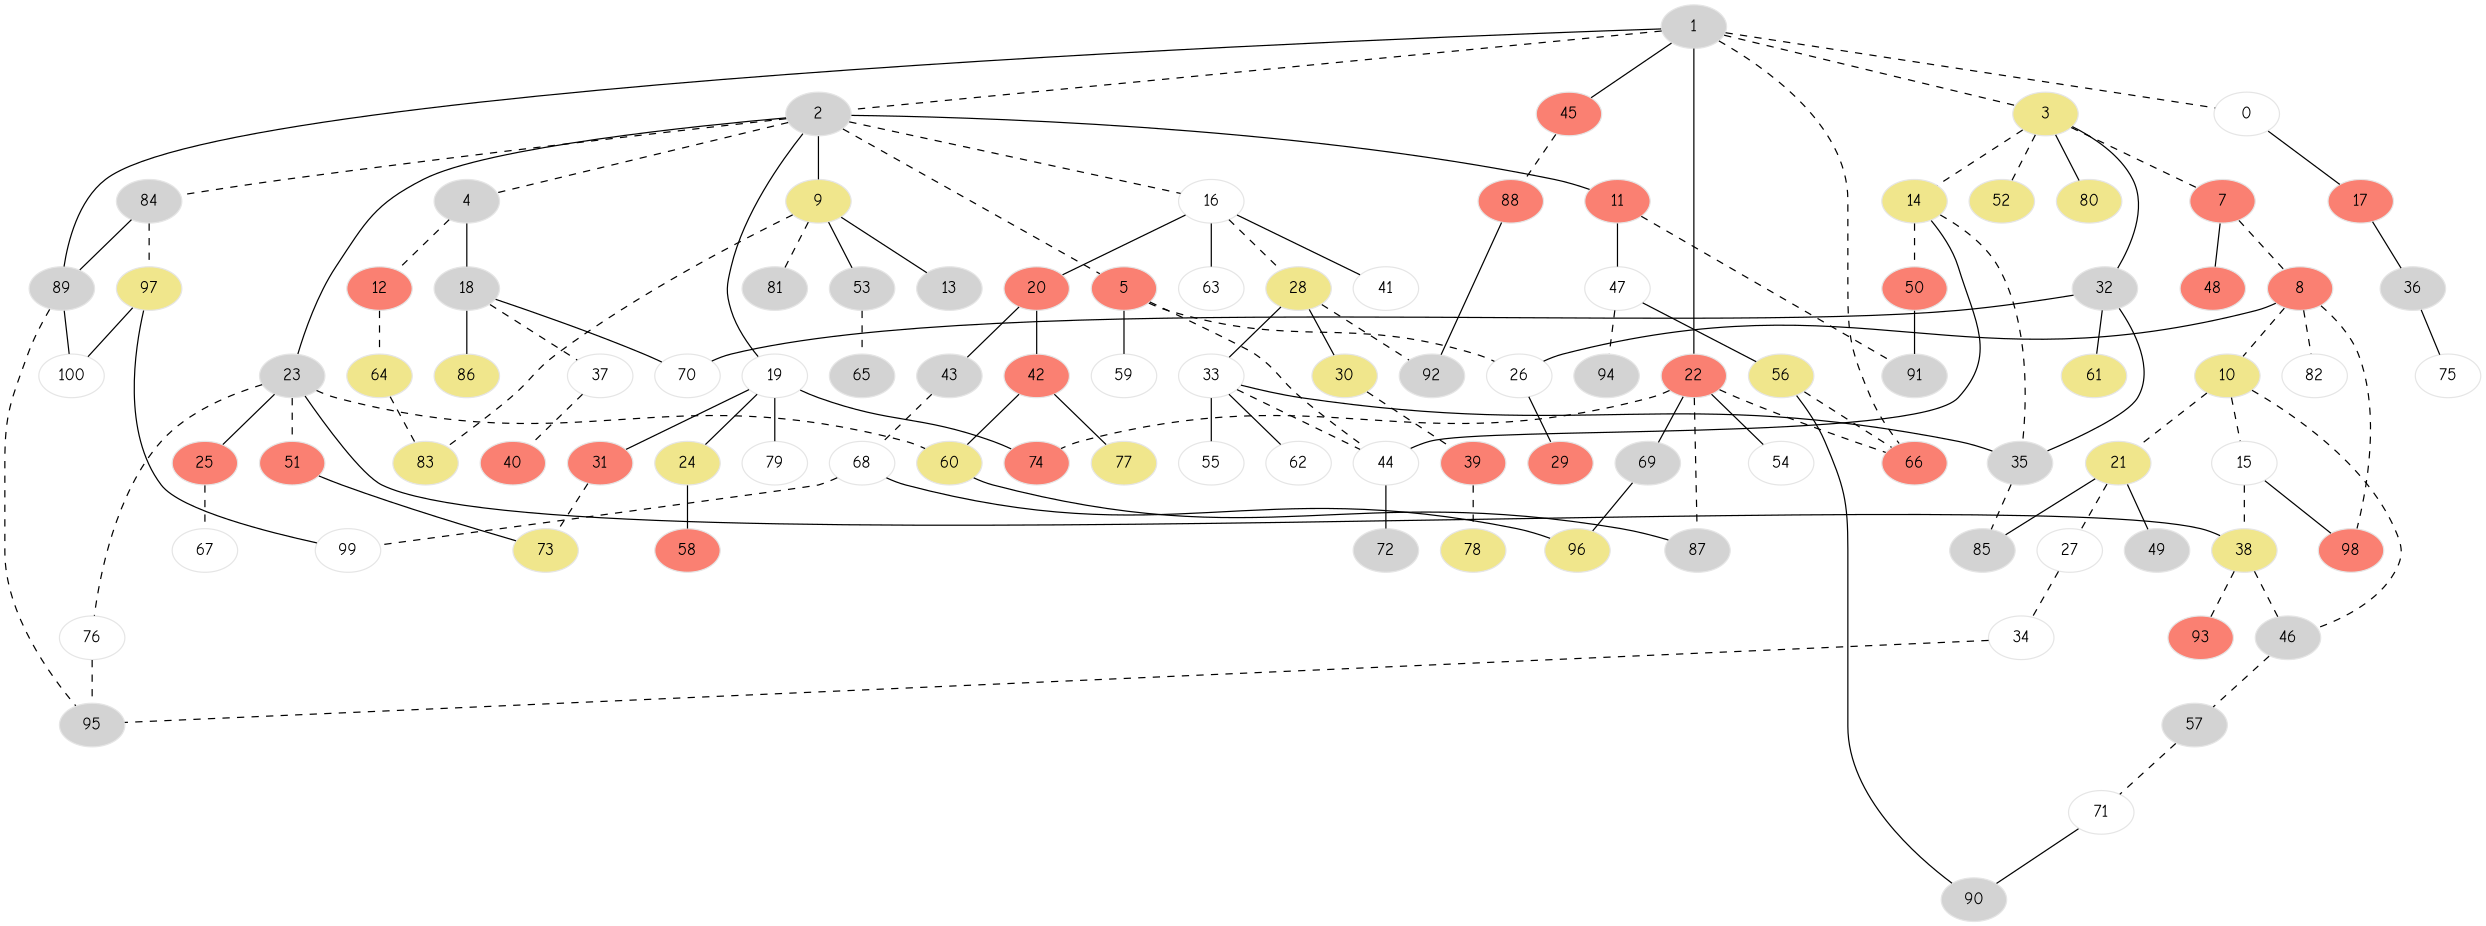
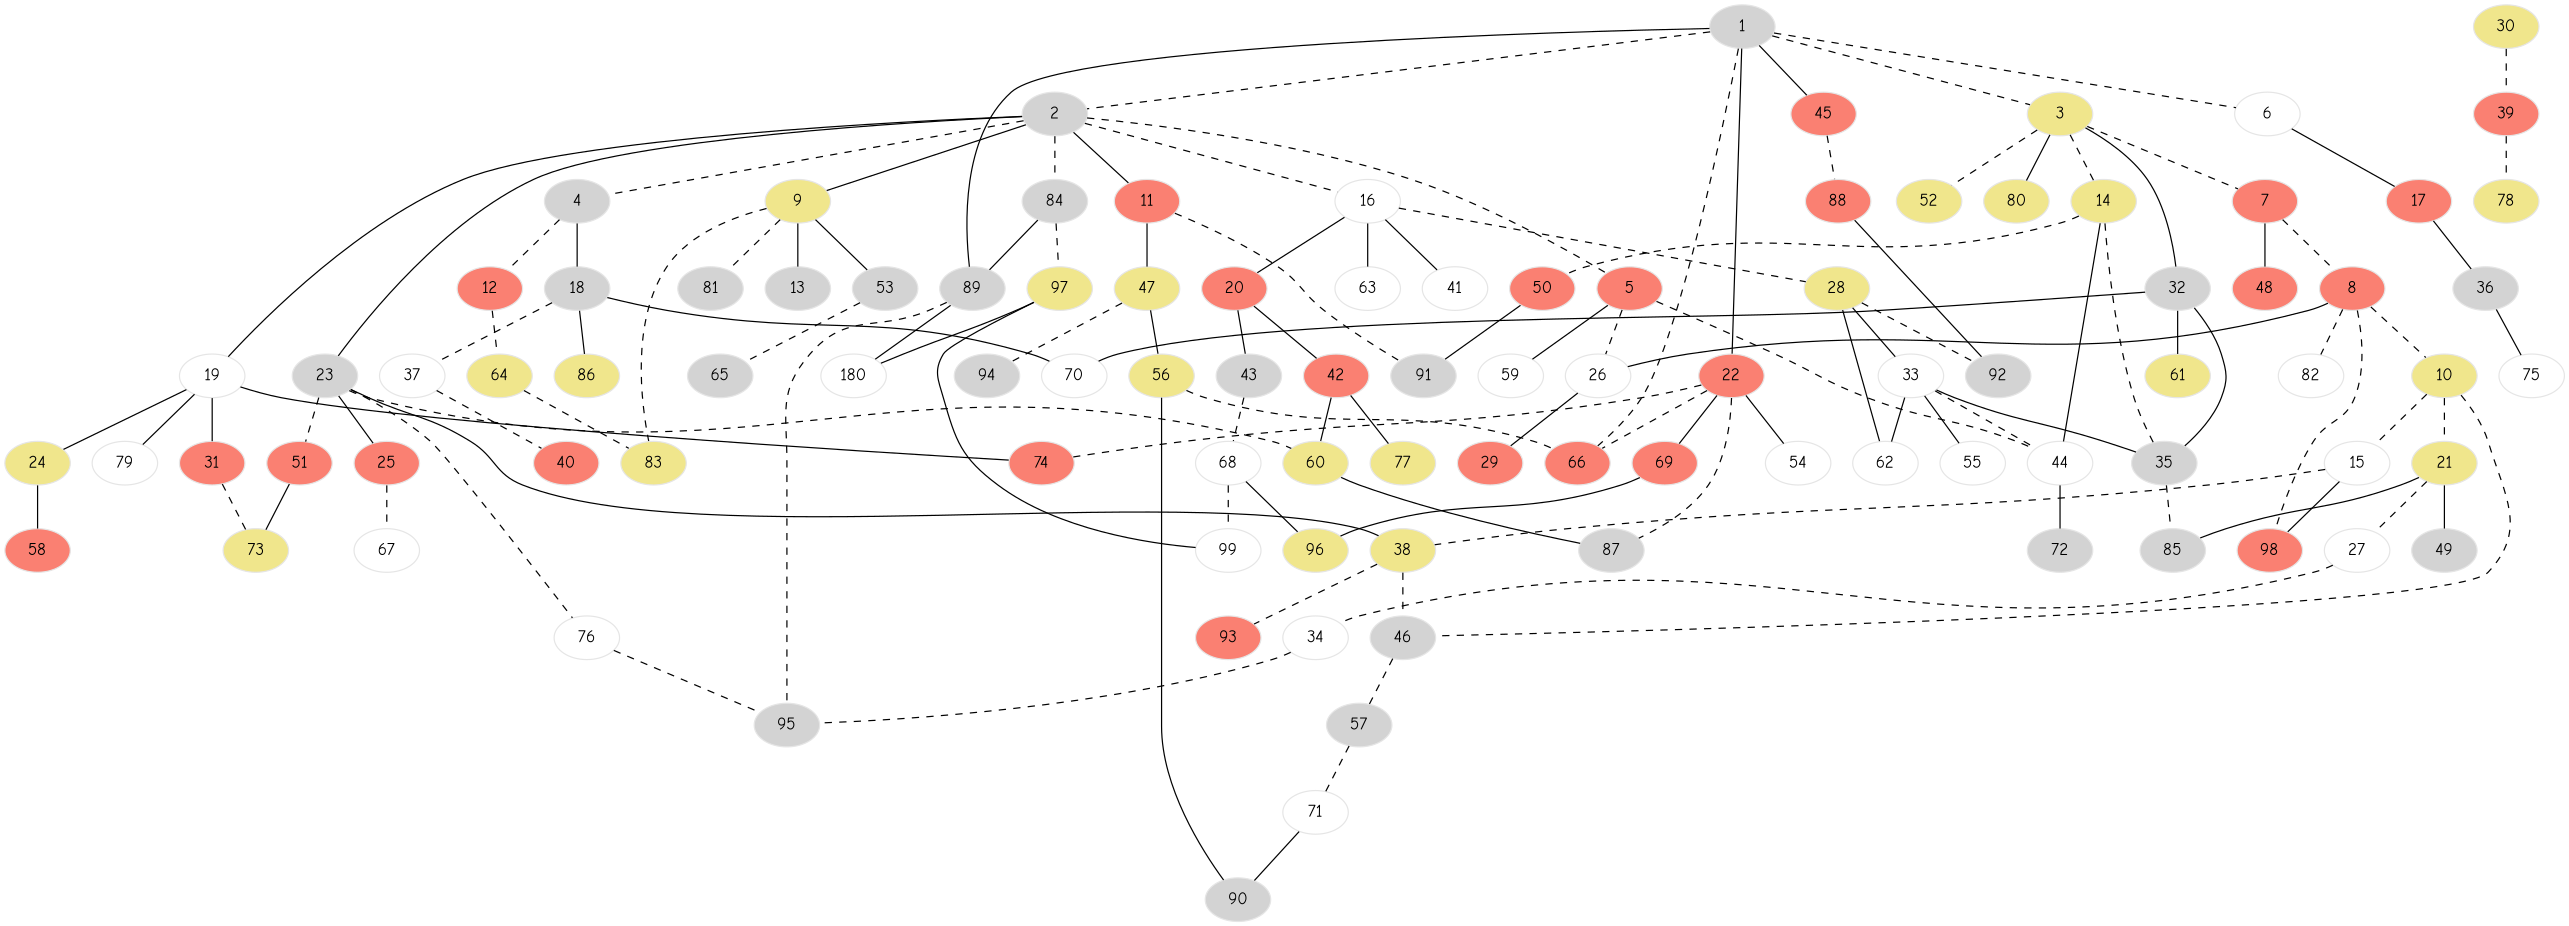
(2247, 114) -> (2267, 114)
(1617, 289) -> (1147, 289)
(1326, 340) -> (1861, 376)
(72, 376) -> (854, 376)
(1648, 463) -> (1665, 463)
